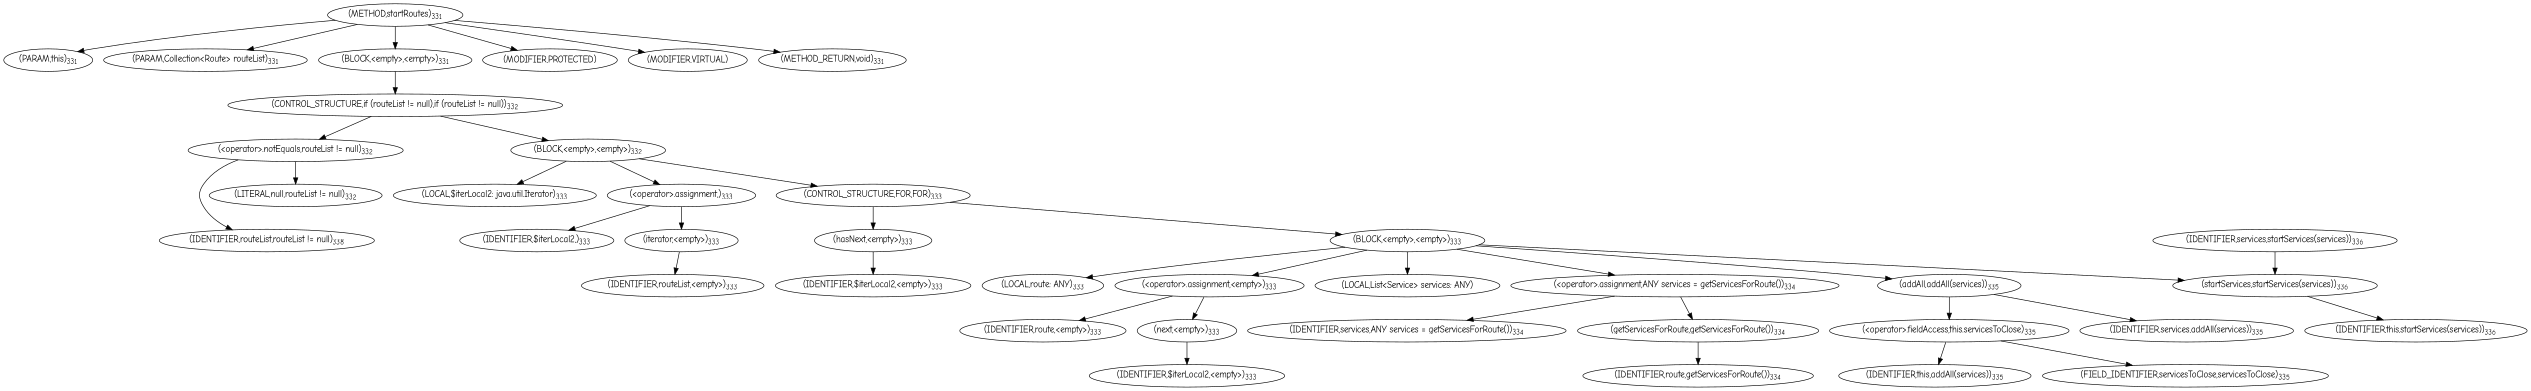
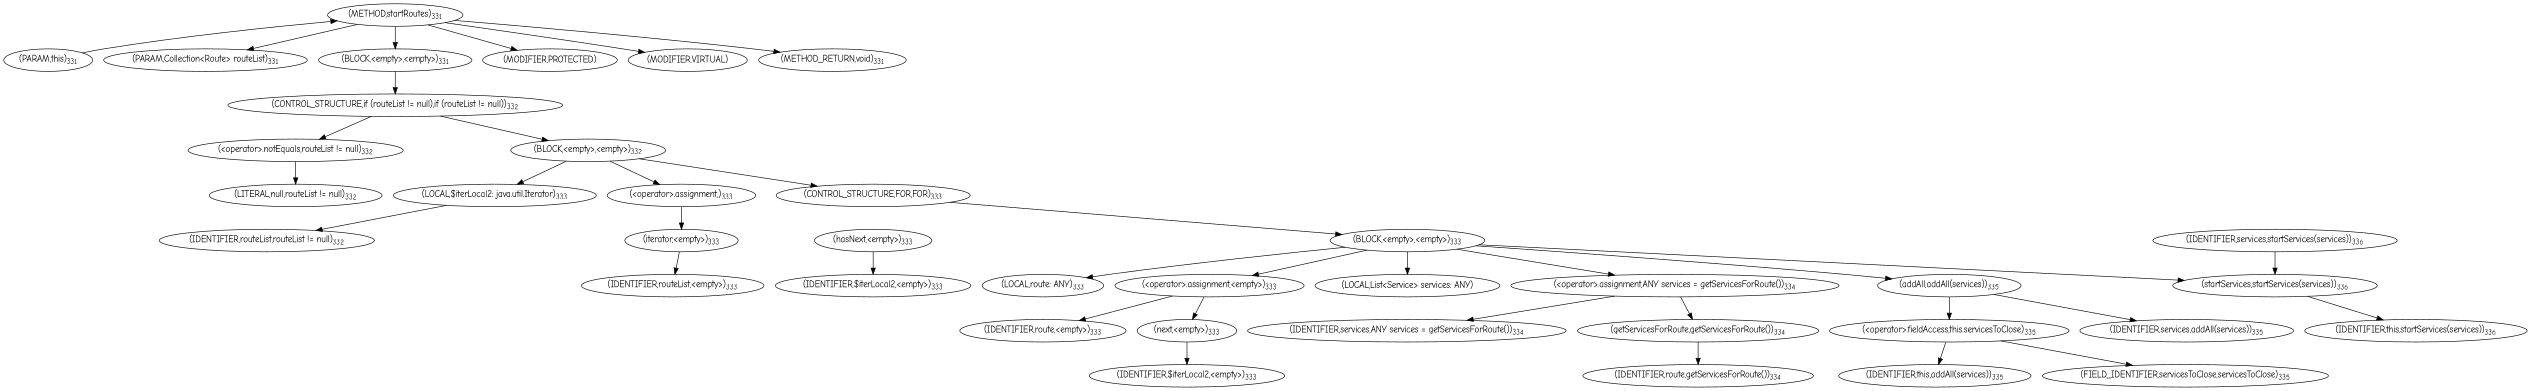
(209, 33) -> (206, 35)
(201, 190) -> (384, 217)
(873, 215) -> none
(339, 240) -> (339, 240)
(537, 241) -> none
